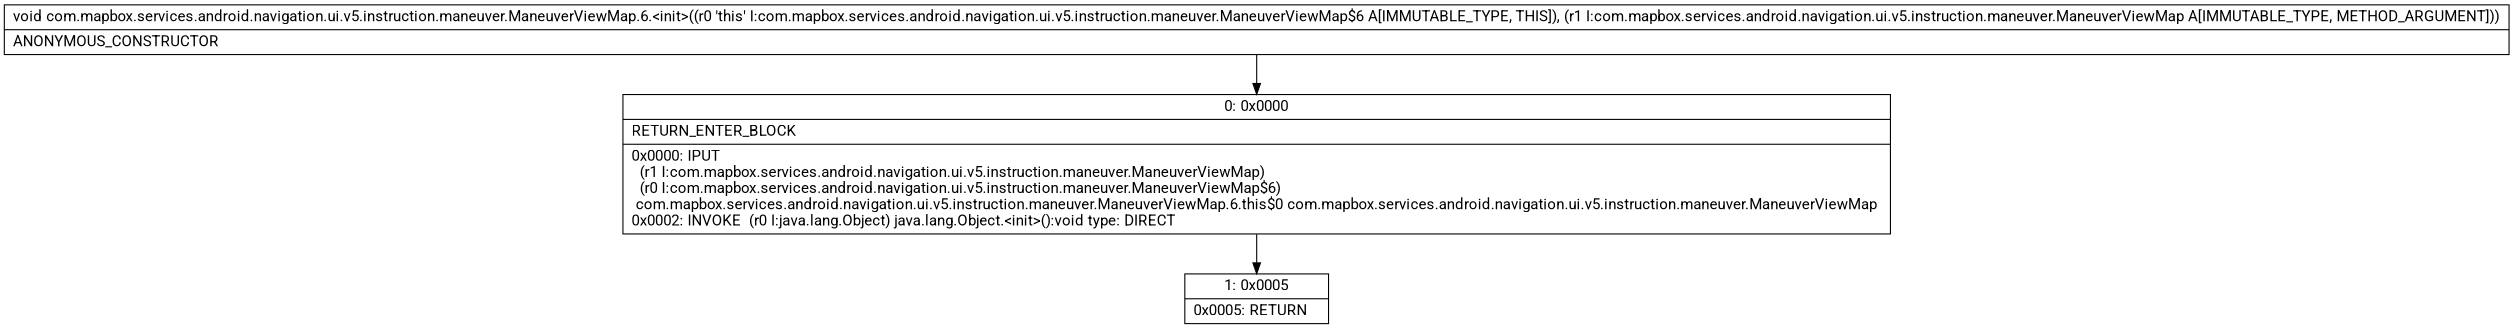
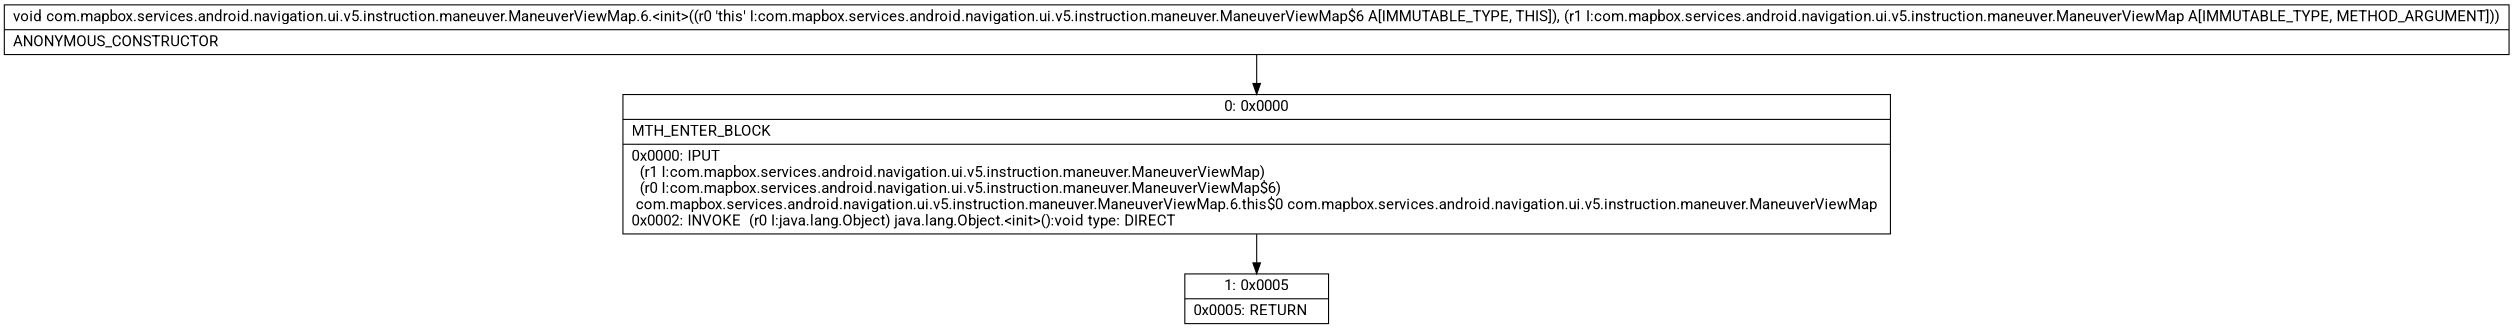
(714, 131) -> (702, 131)
